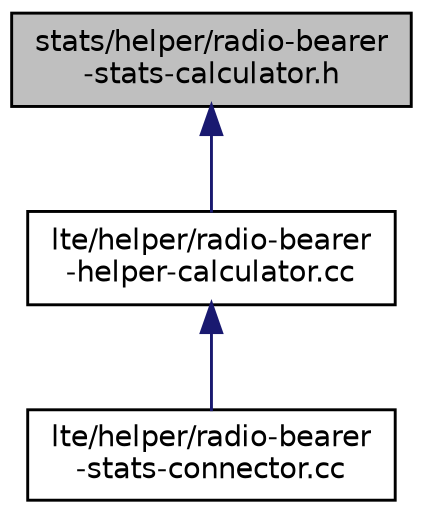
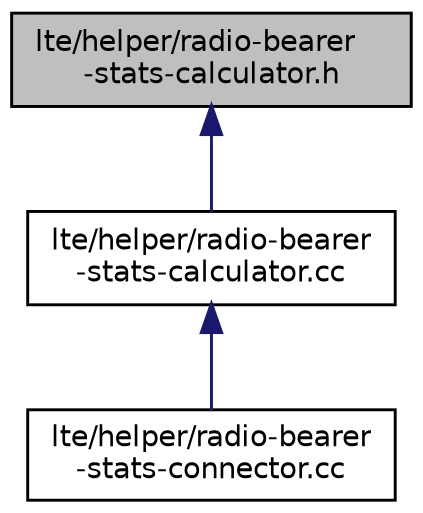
(211, 60) -> (211, 60)
(211, 258) -> (211, 258)
